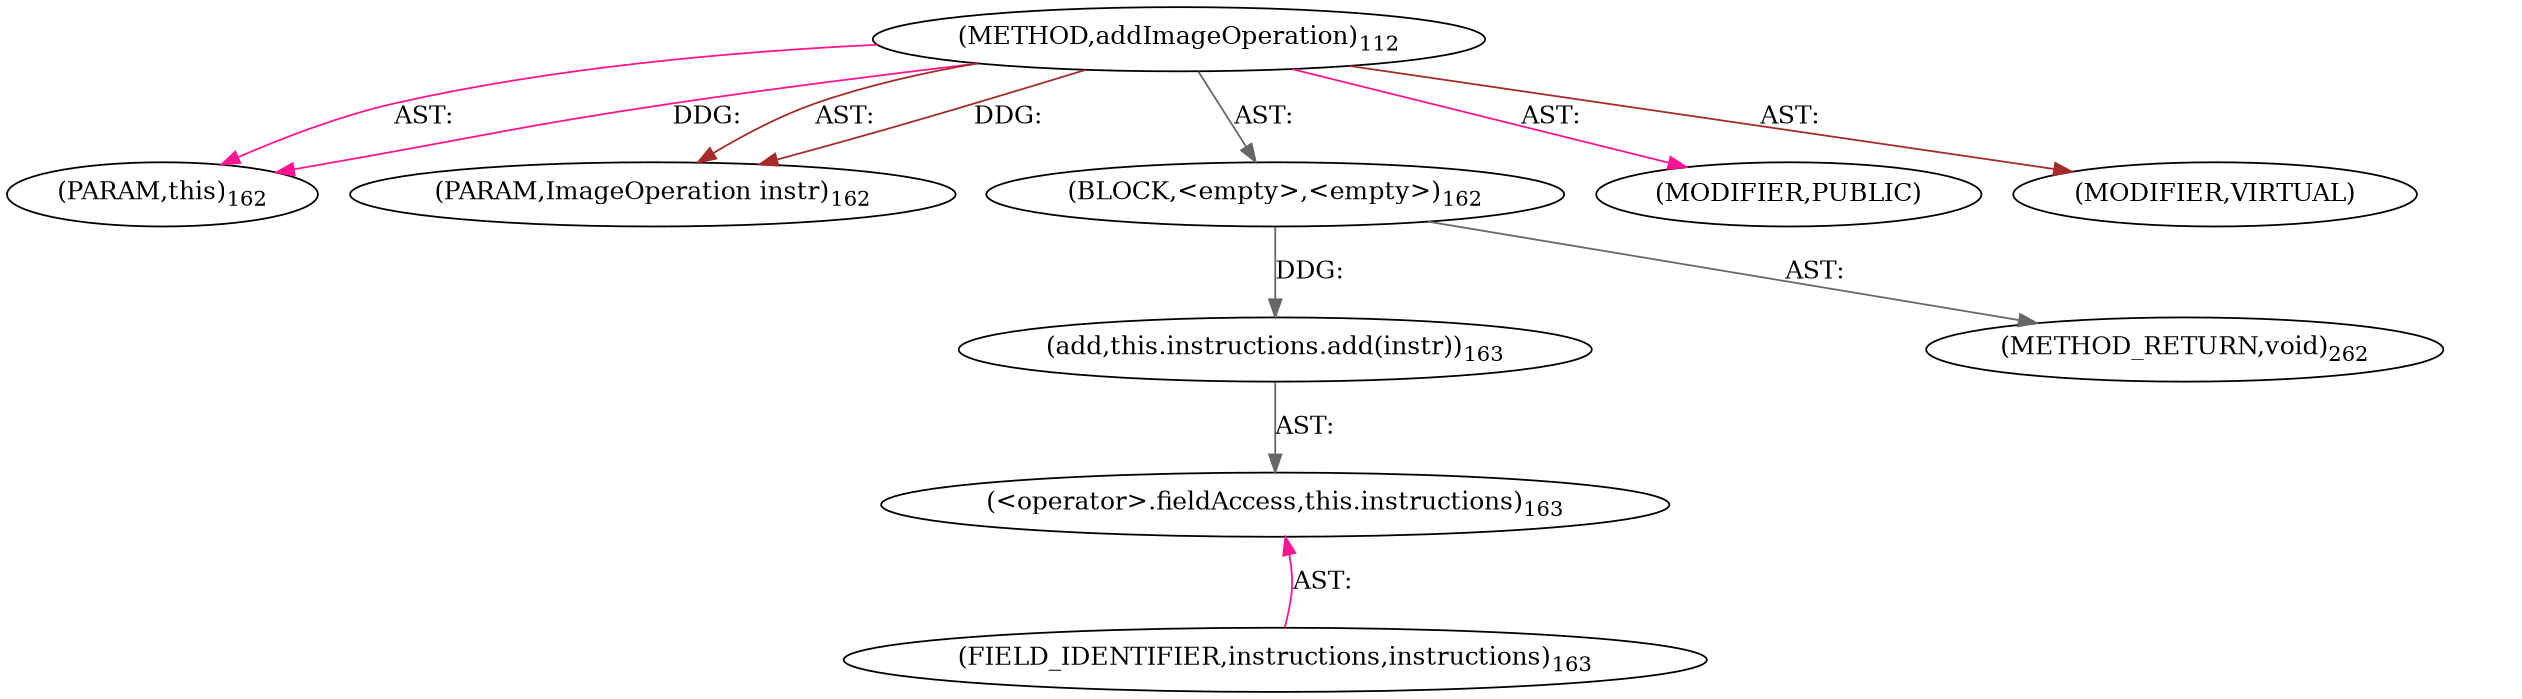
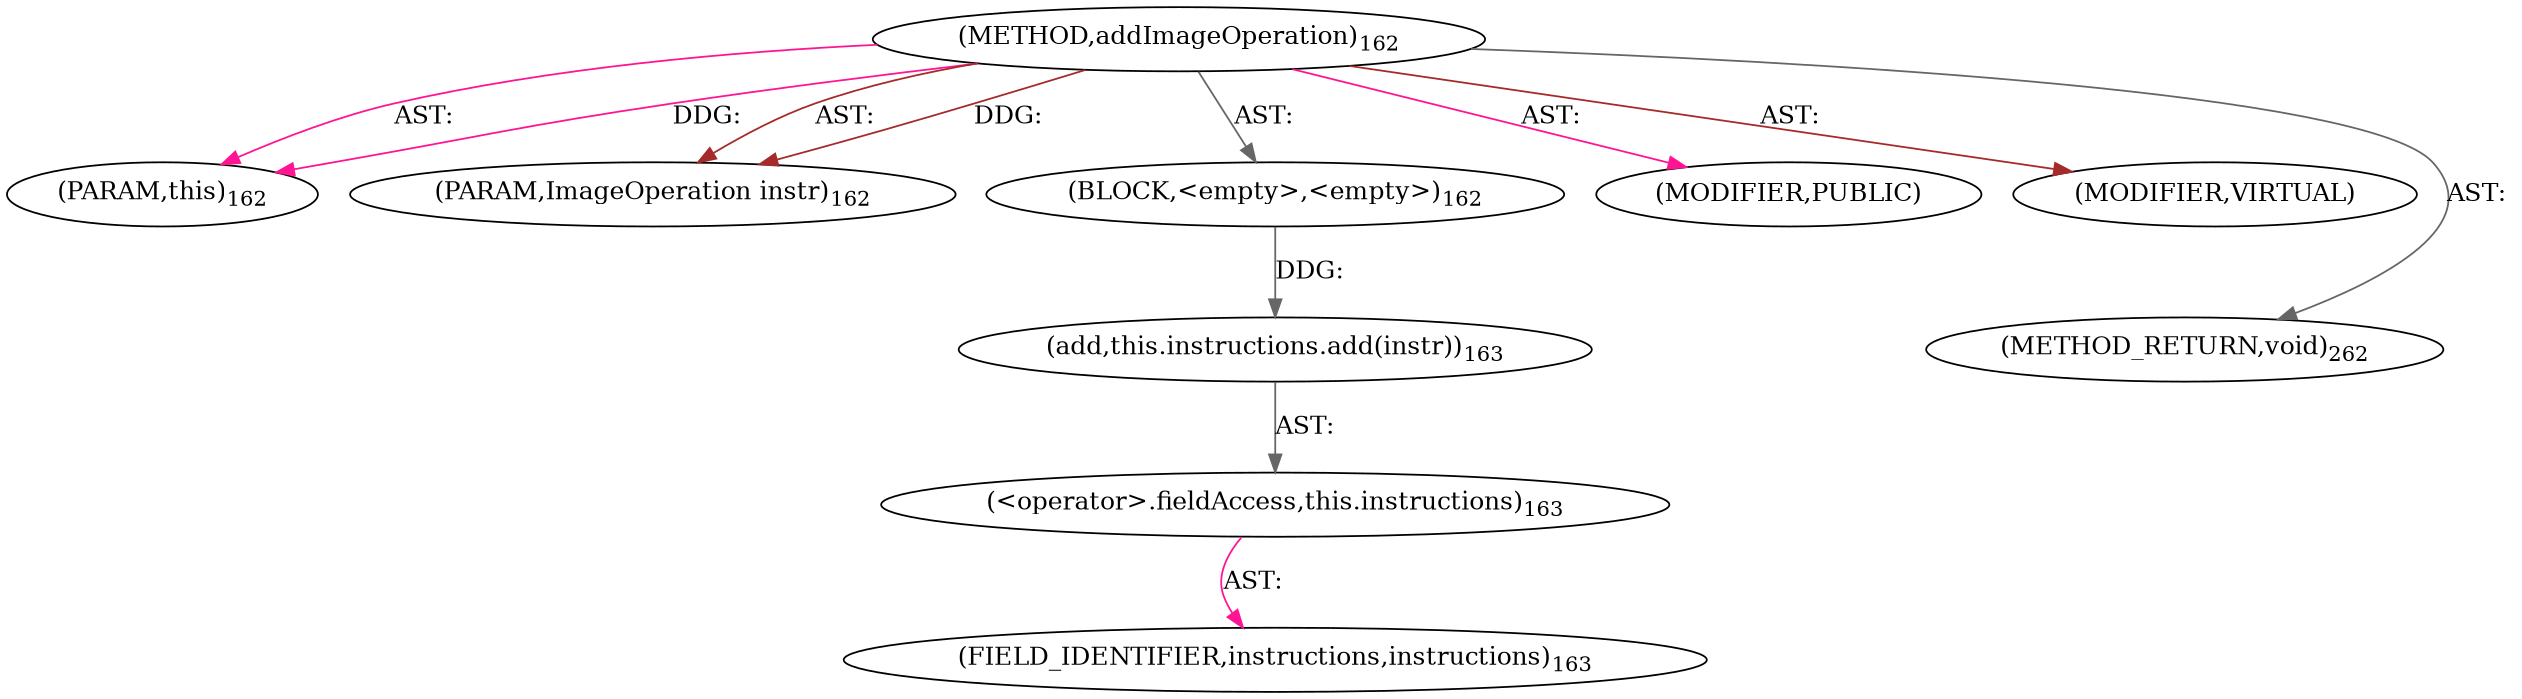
(1380, 37) -> (1380, 37)
(1723, 271) -> (2077, 86)
(1292, 591) -> (1222, 574)
